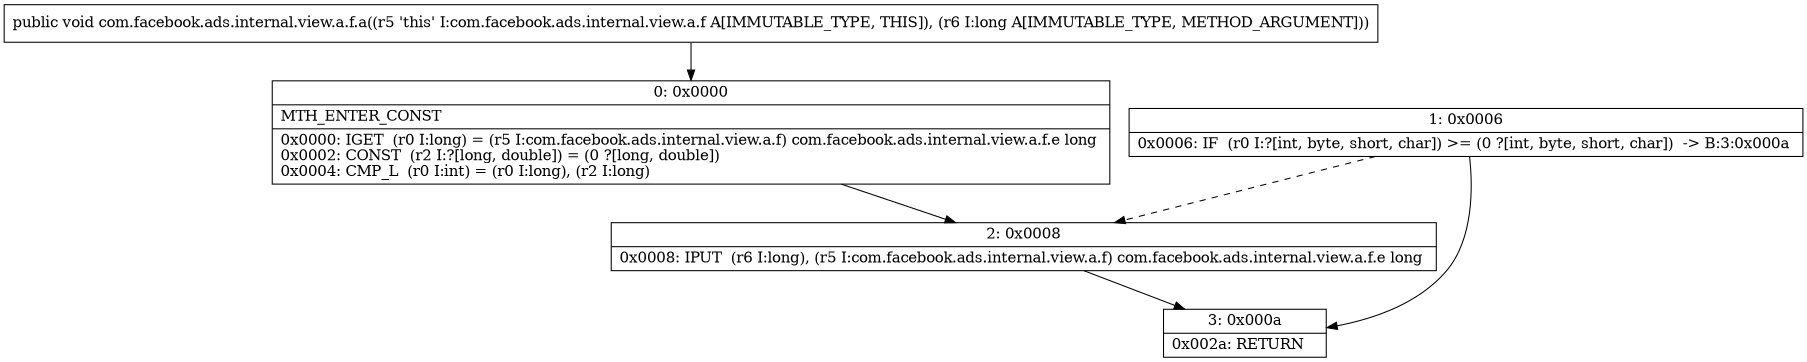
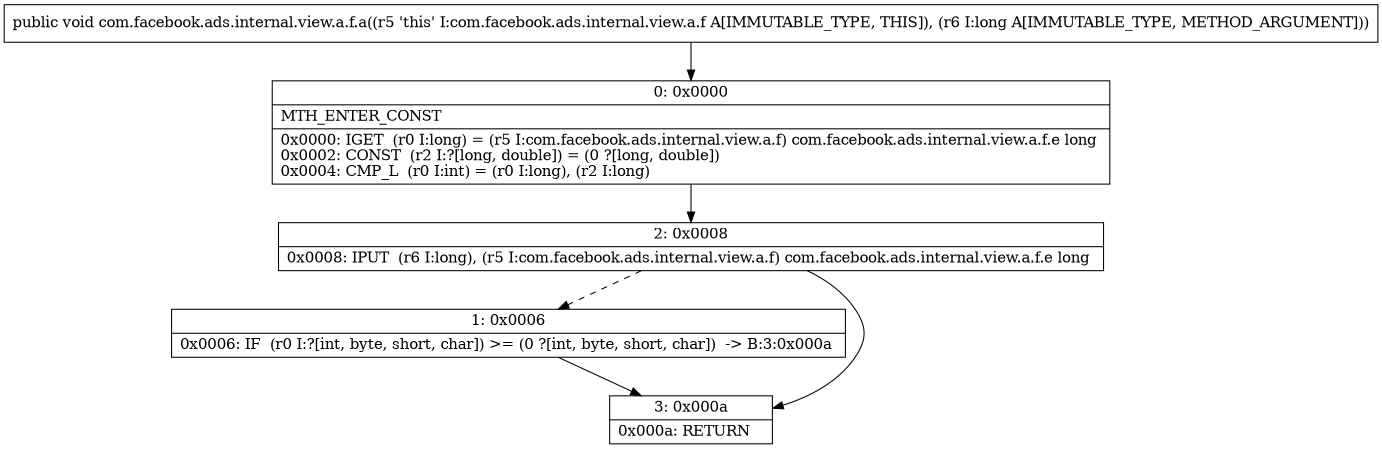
(1250, 188) -> (605, 288)
(1245, 345) -> (691, 431)
